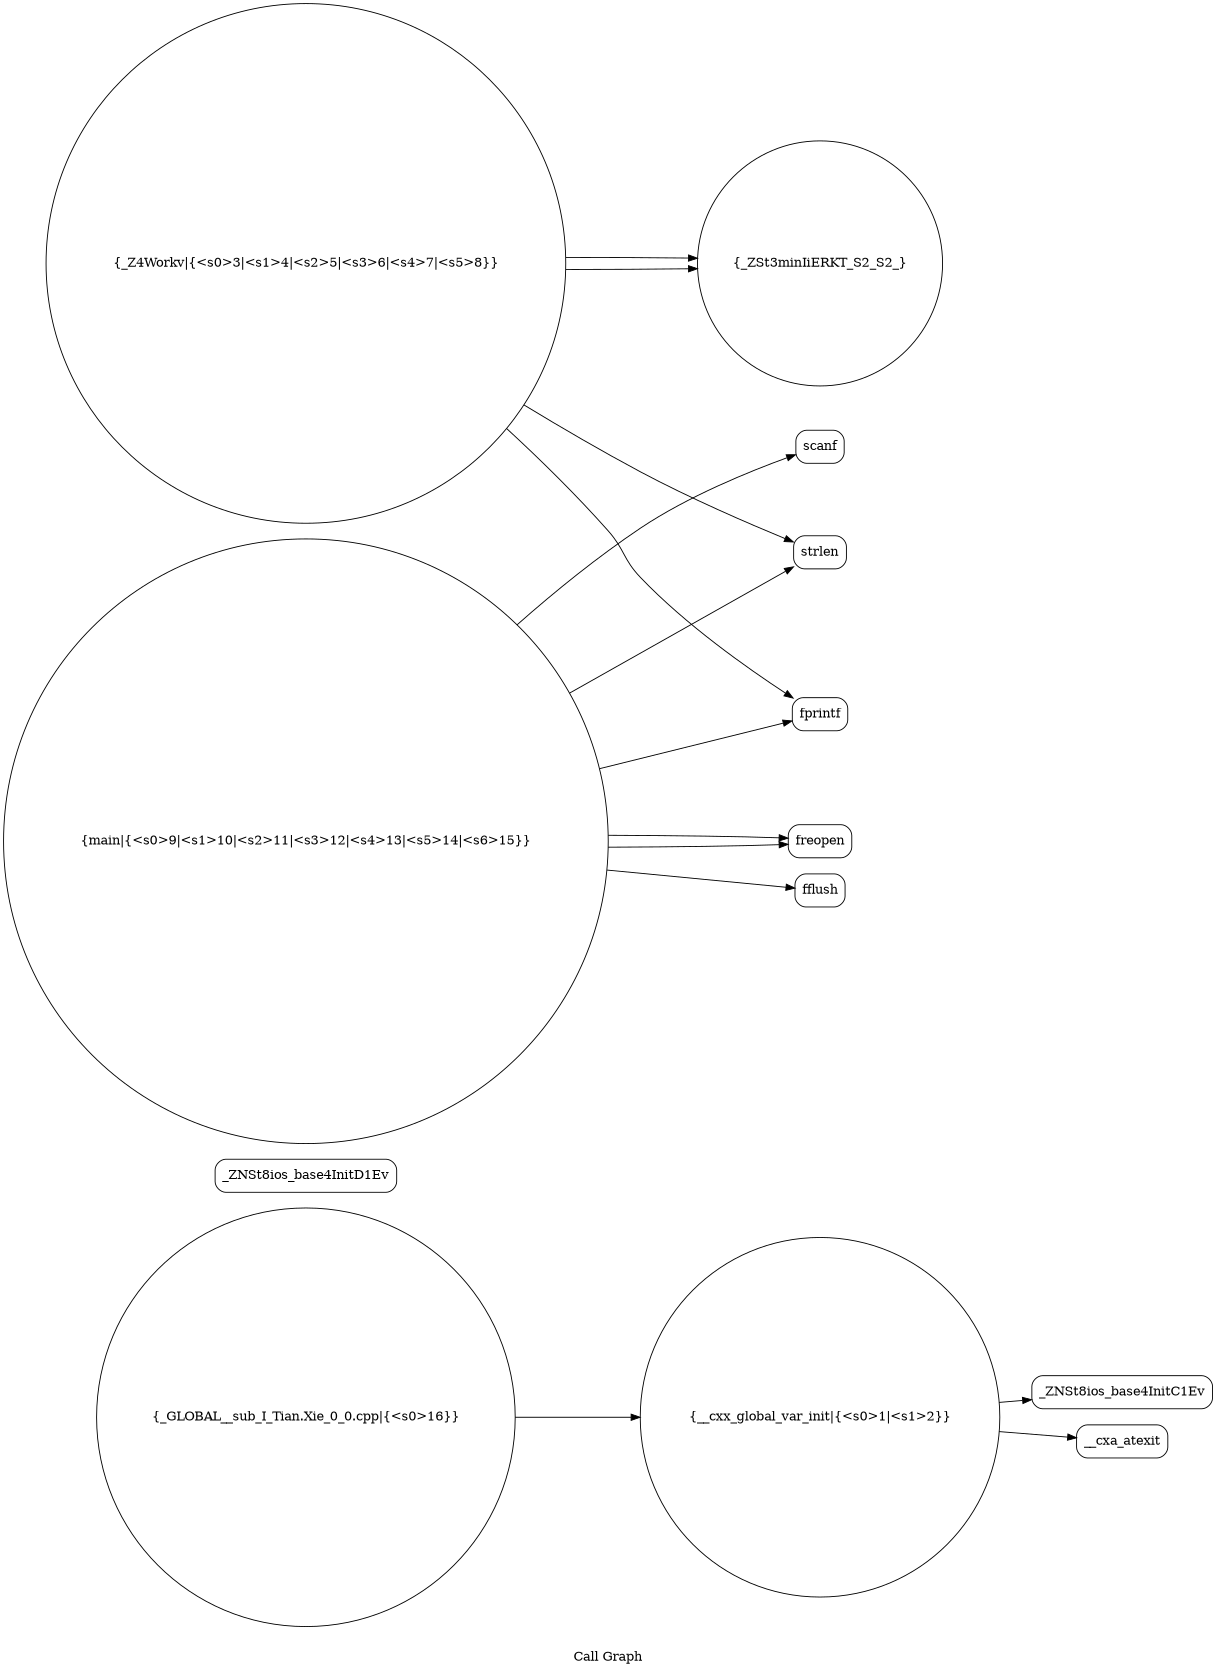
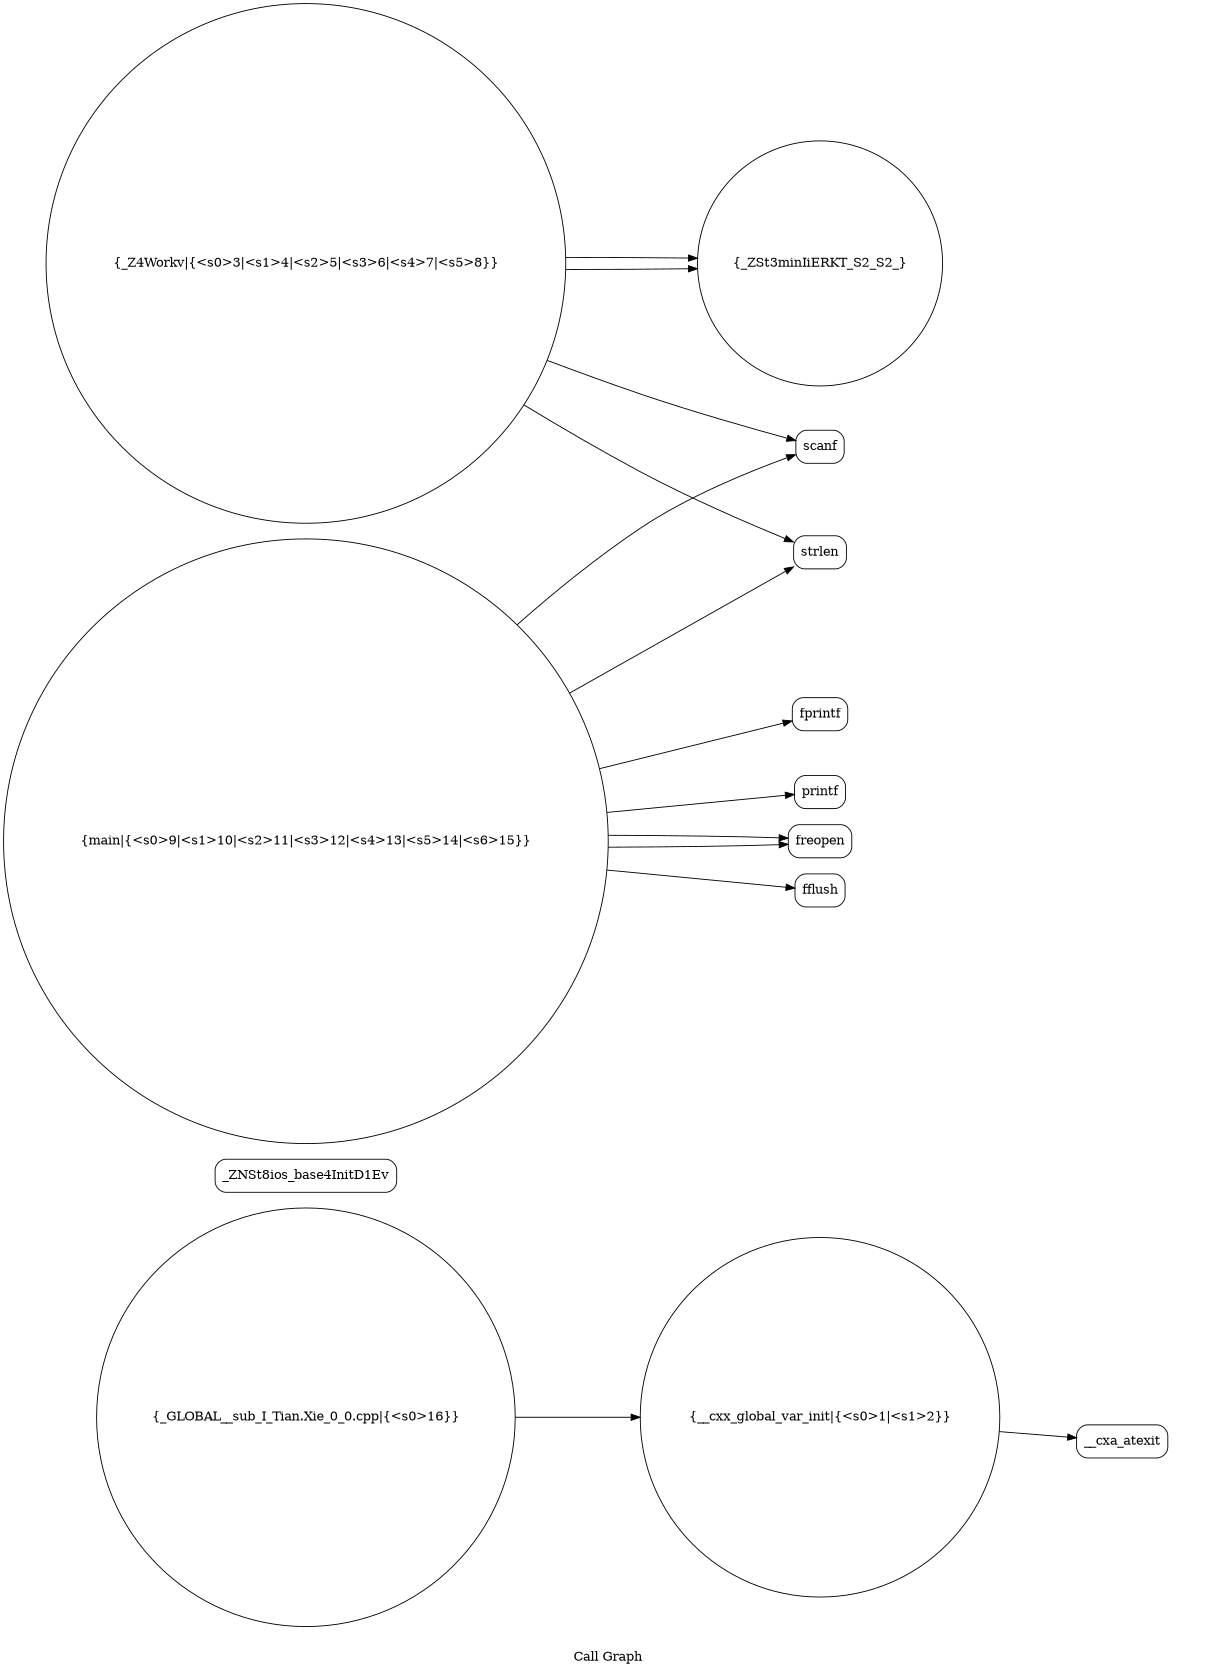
(635, 572) -> (666, 402)
none -> (820, 792)
(1122, 1392) -> none
